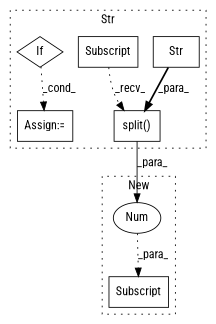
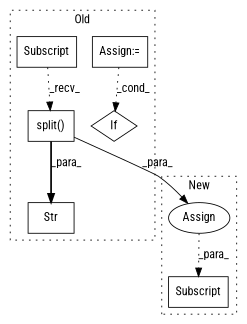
(108, 20) -> (83, 20)
(42, 84) -> (117, 85)
(159, 85) -> (51, 168)
(137, 218) -> (199, 218)
